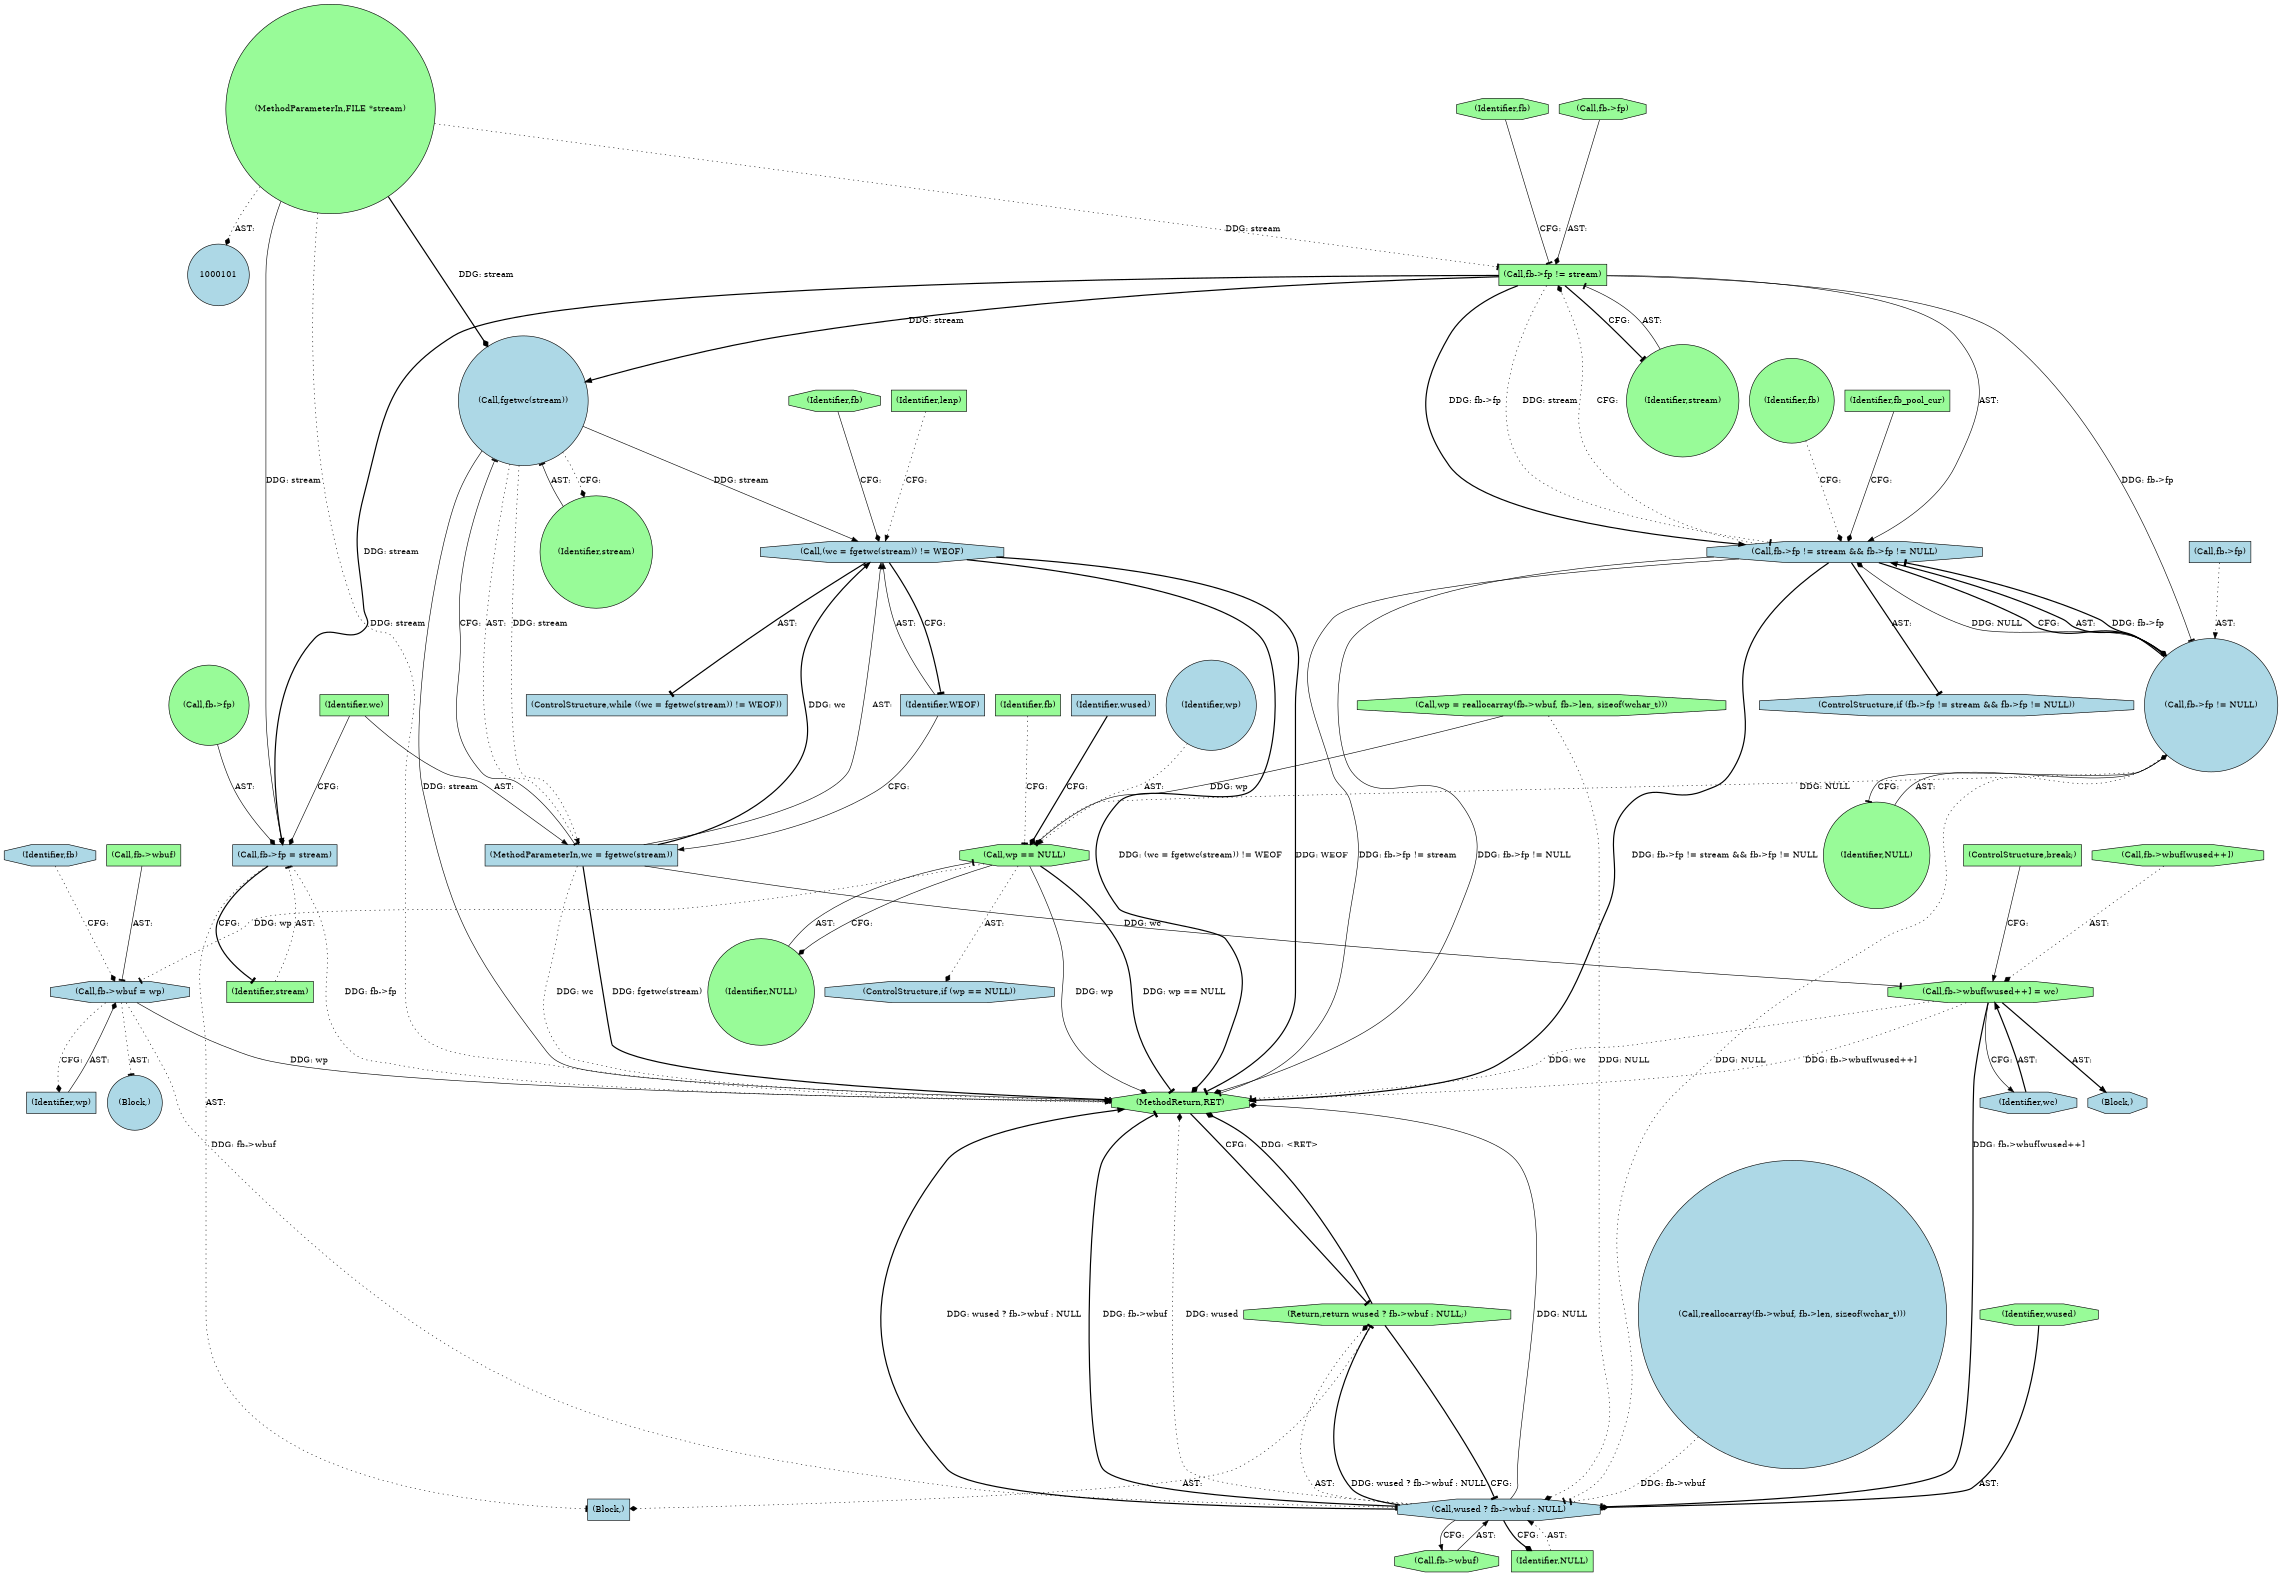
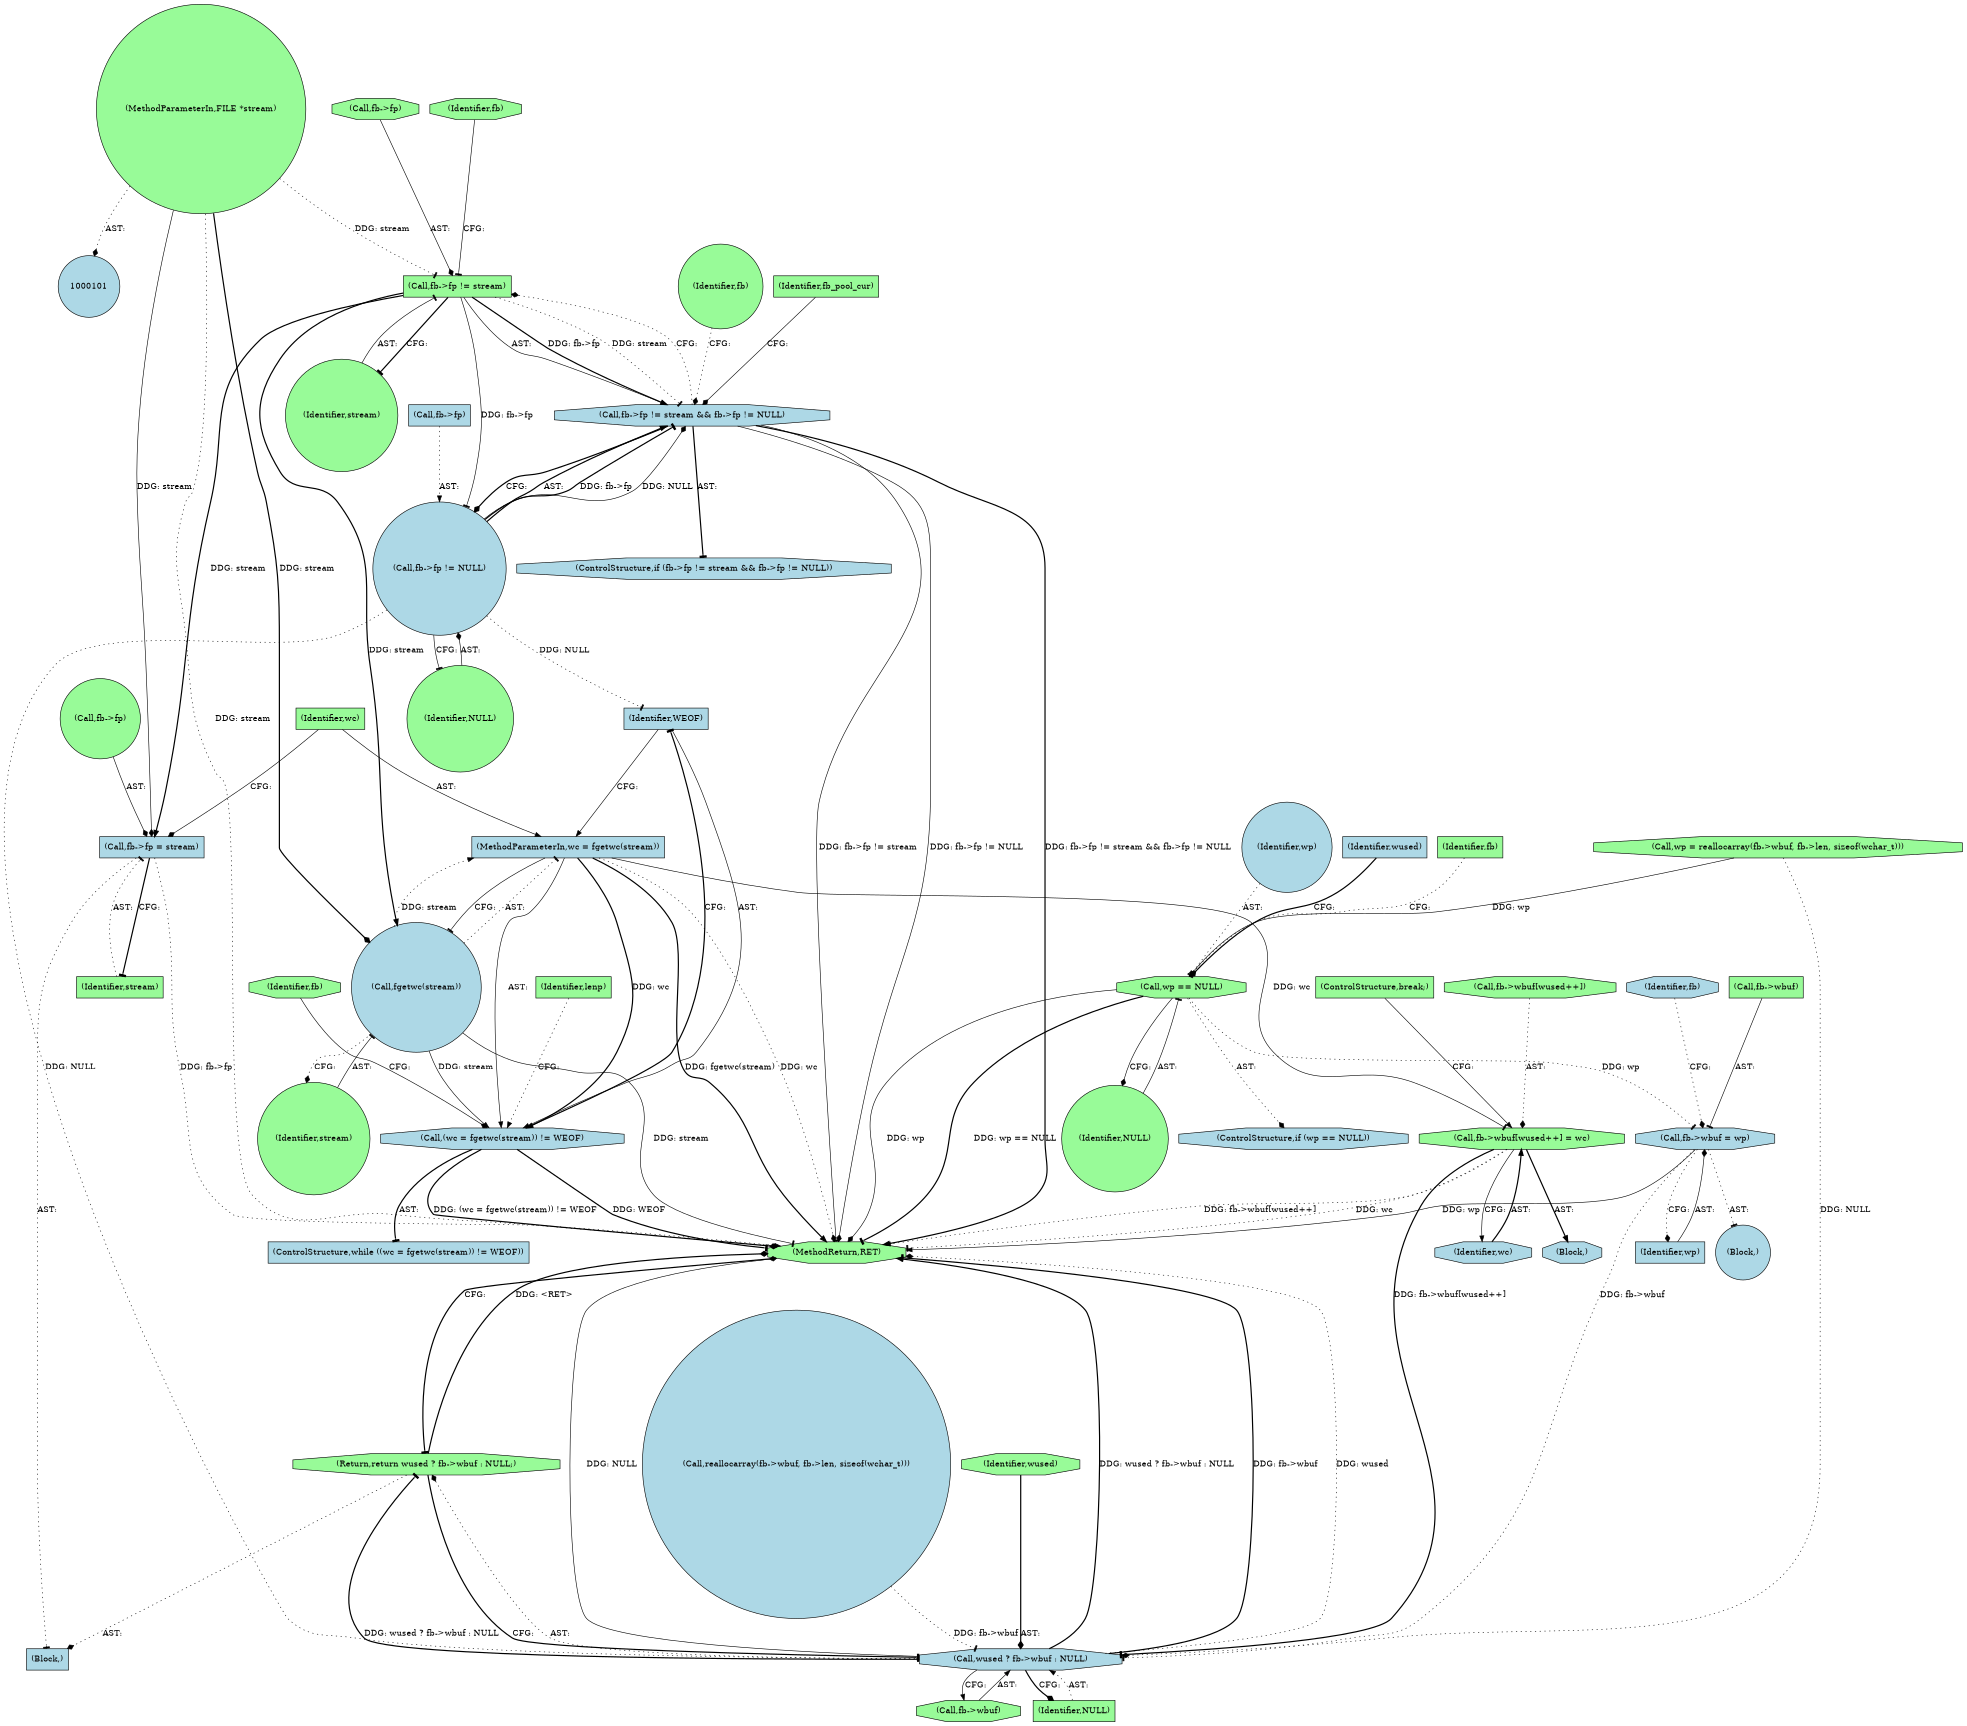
(1598, 788) -> (560, 666)
